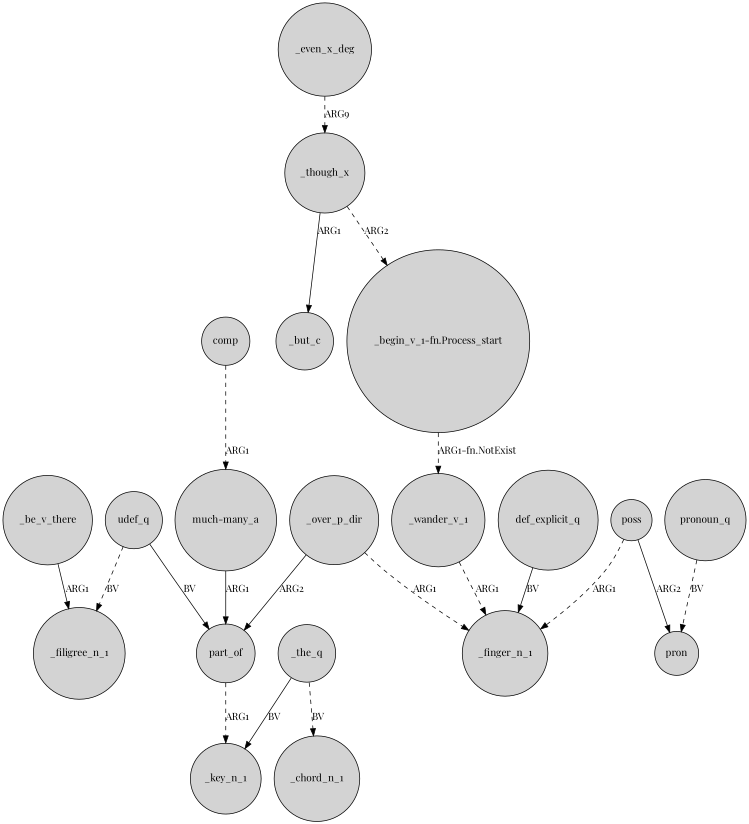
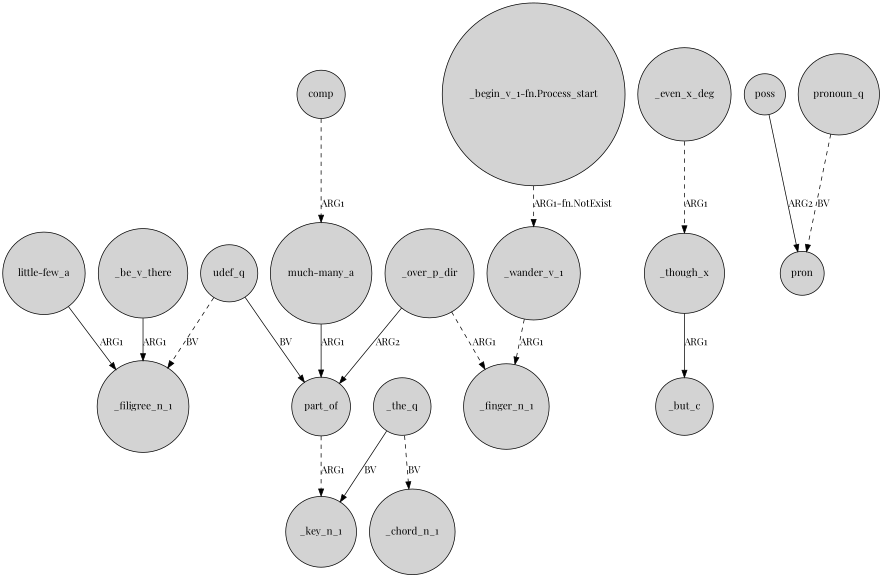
(337, 115) -> (696, 204)
(365, 233) -> none
none -> (44, 273)
(548, 520) -> none
(591, 587) -> none
